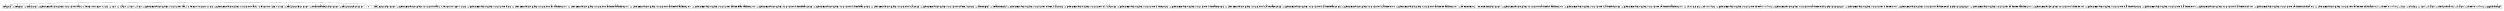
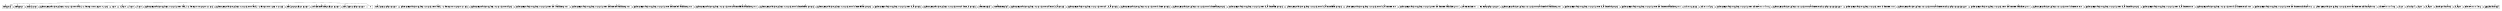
(326, 7) -> (326, 7)
(1468, 7) -> (1469, 7)
(1489, 7) -> (1489, 7)
(1701, 7) -> (1700, 7)
(2413, 7) -> (2411, 7)
